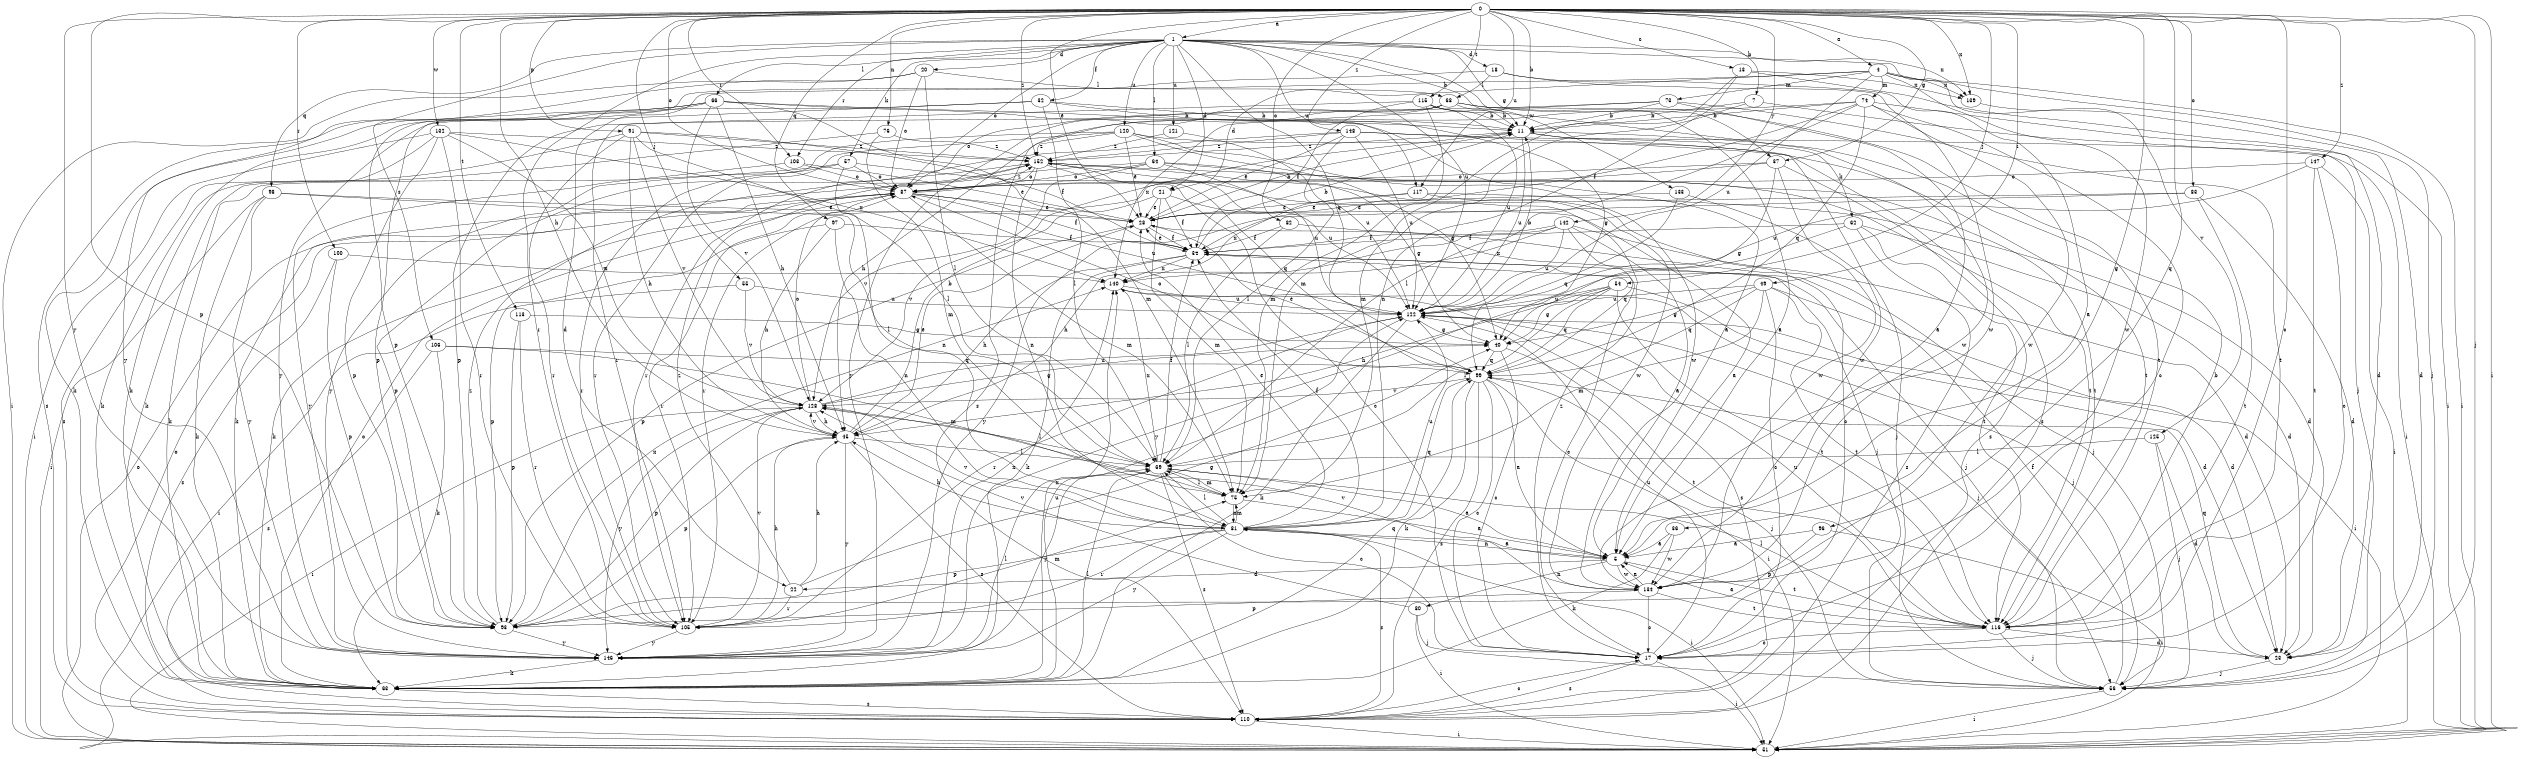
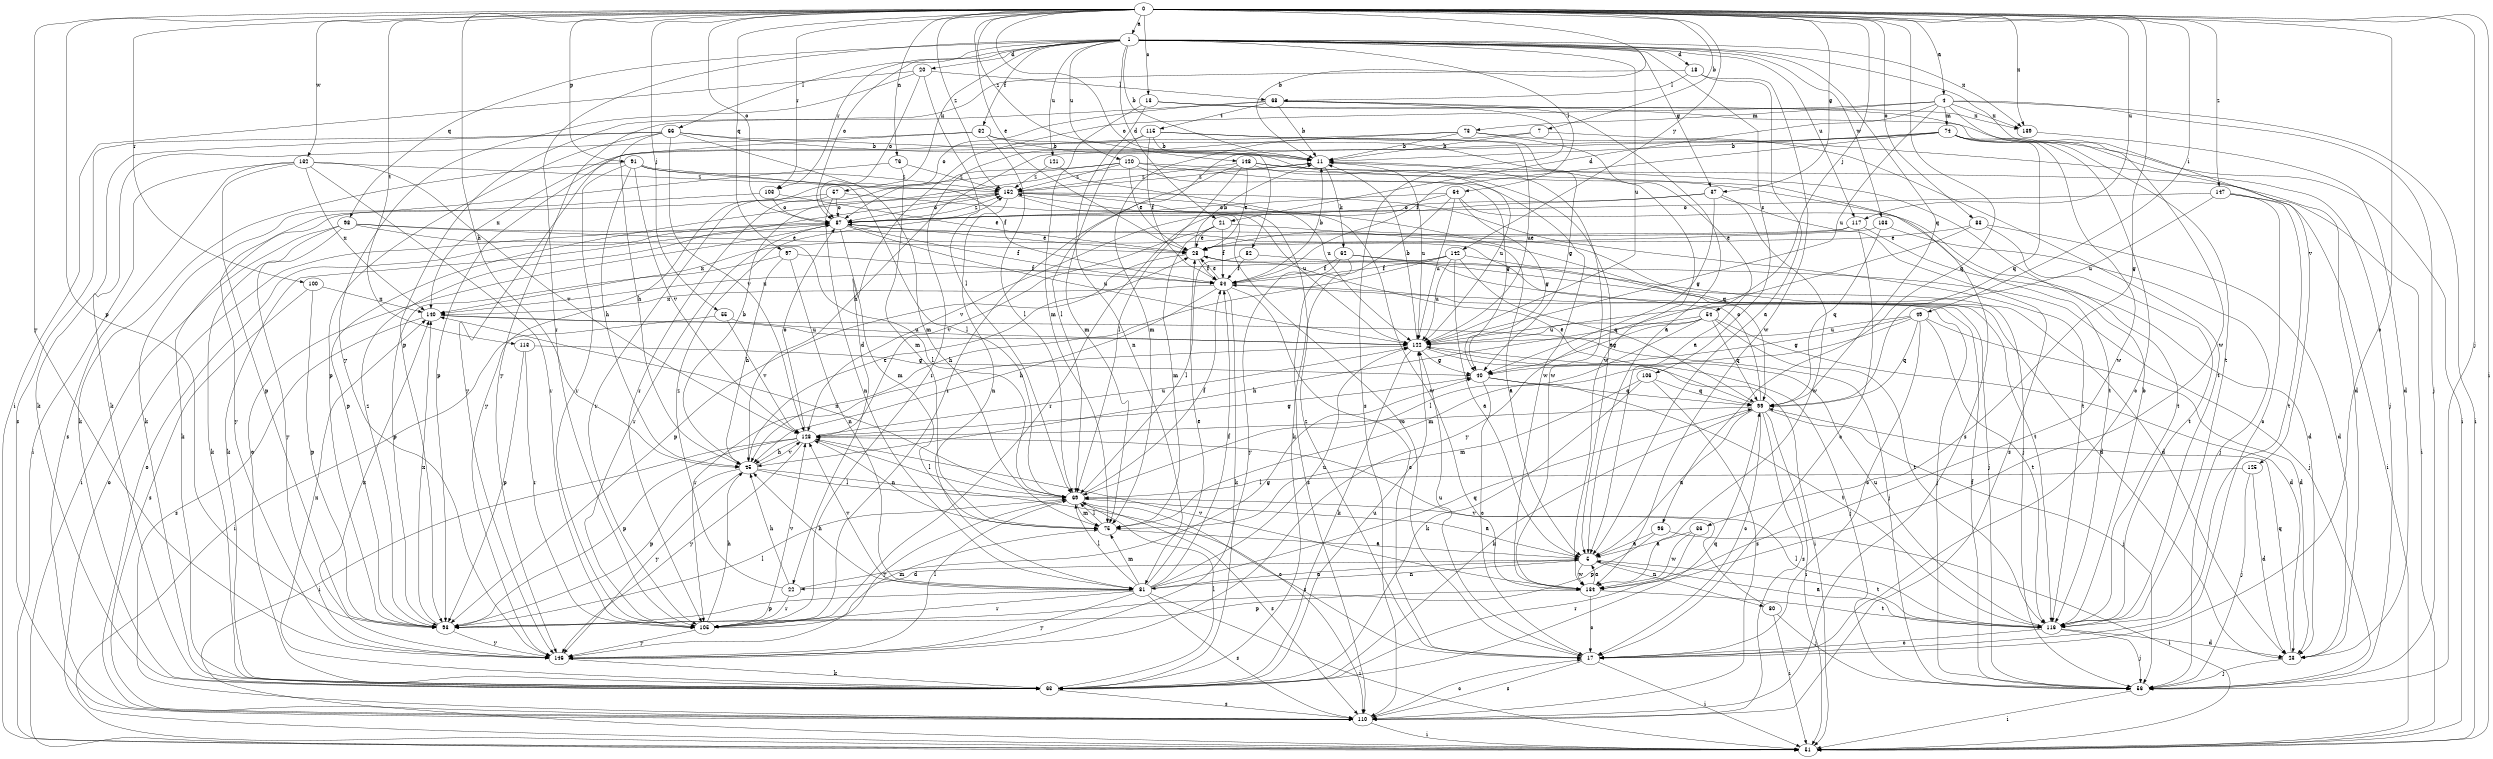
(1470, 63) -> (1215, 116)
none -> (1244, 232)
(1233, 511) -> (949, 513)
none -> (758, 555)
(1574, 609) -> (1576, 609)
